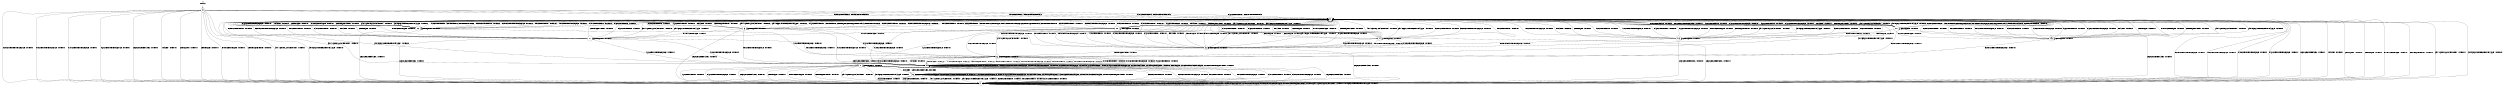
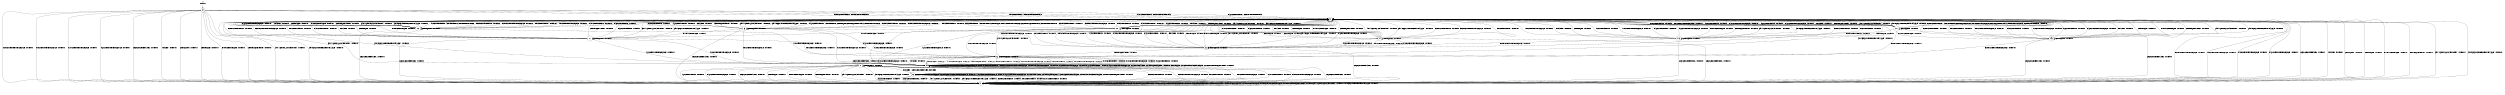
none -> (1668, 81)
